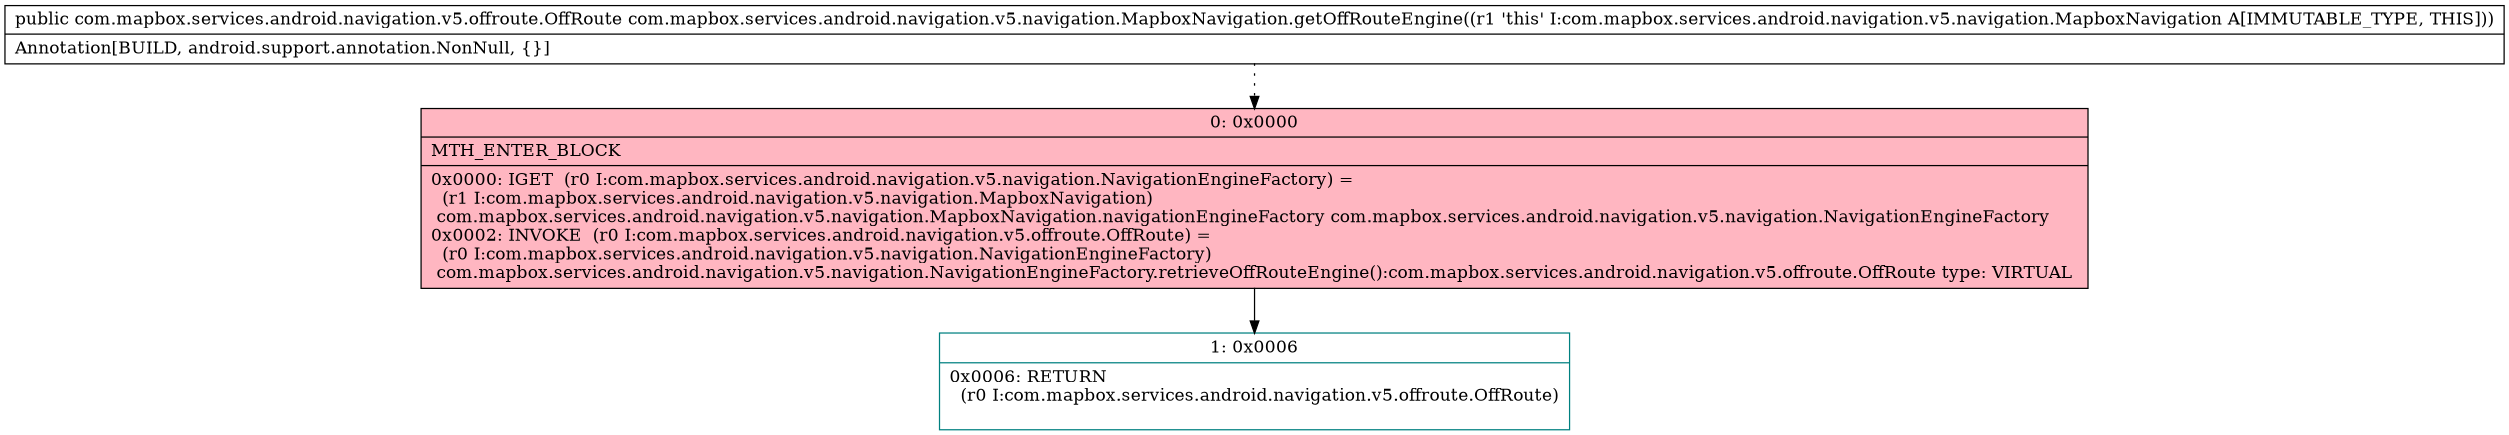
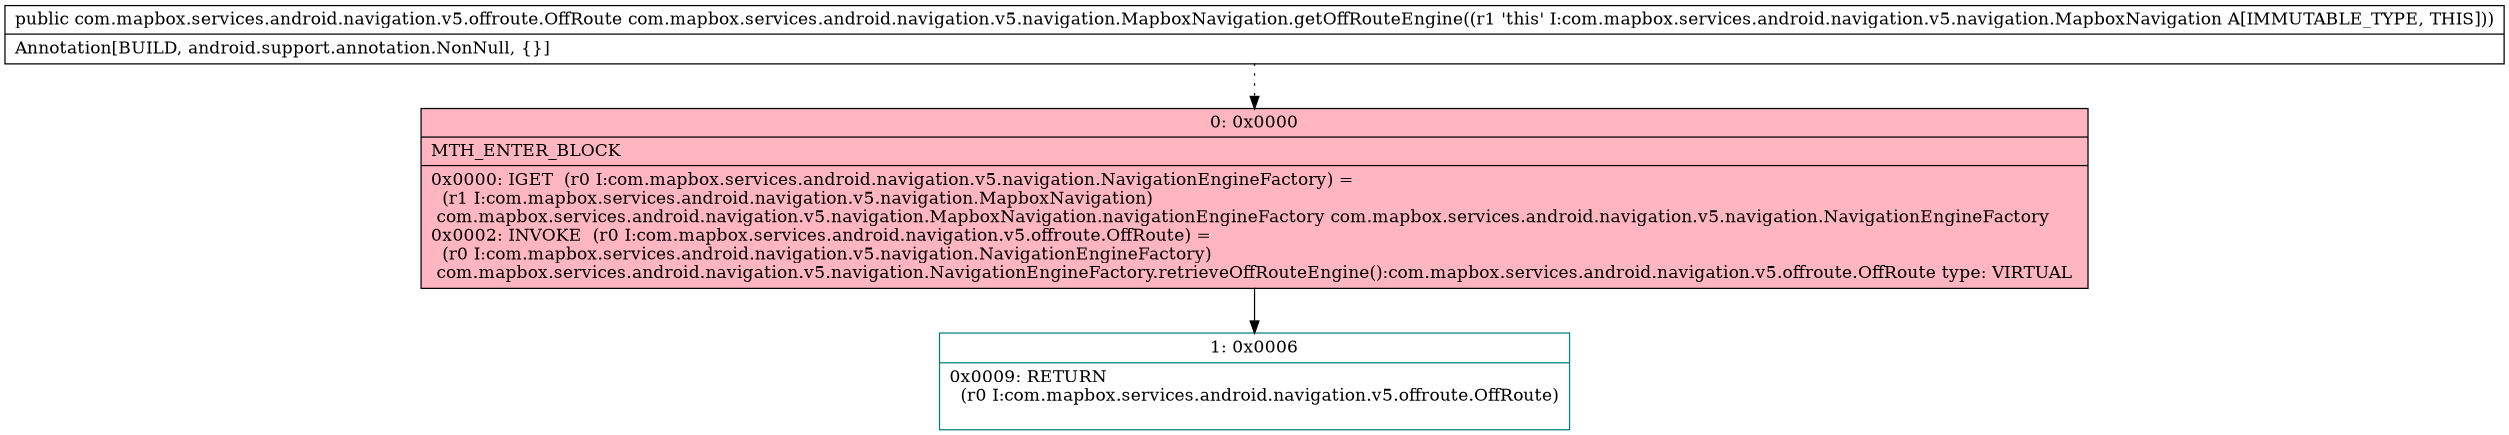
(1034, 377) -> (1034, 377)
